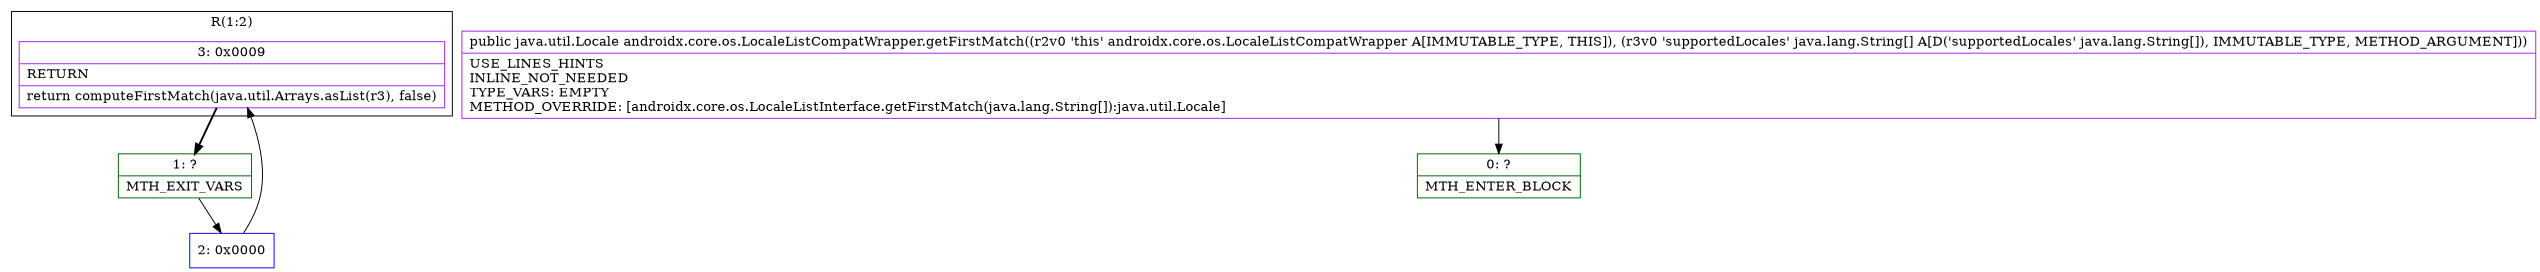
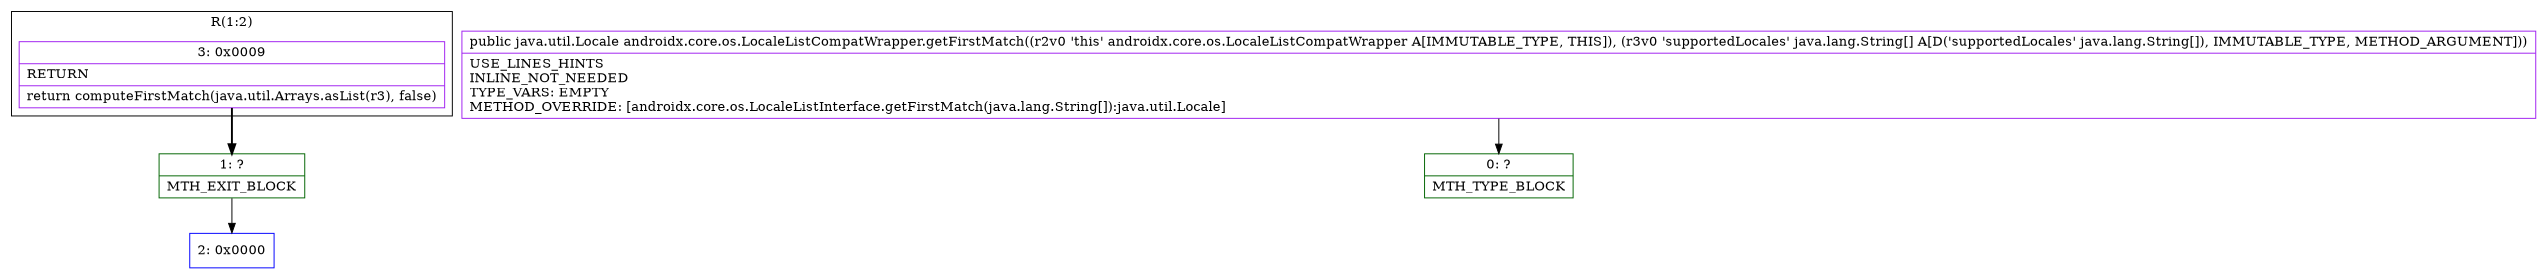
(262, 176) -> none
(185, 186) -> (232, 186)
(1499, 186) -> (1499, 186)
